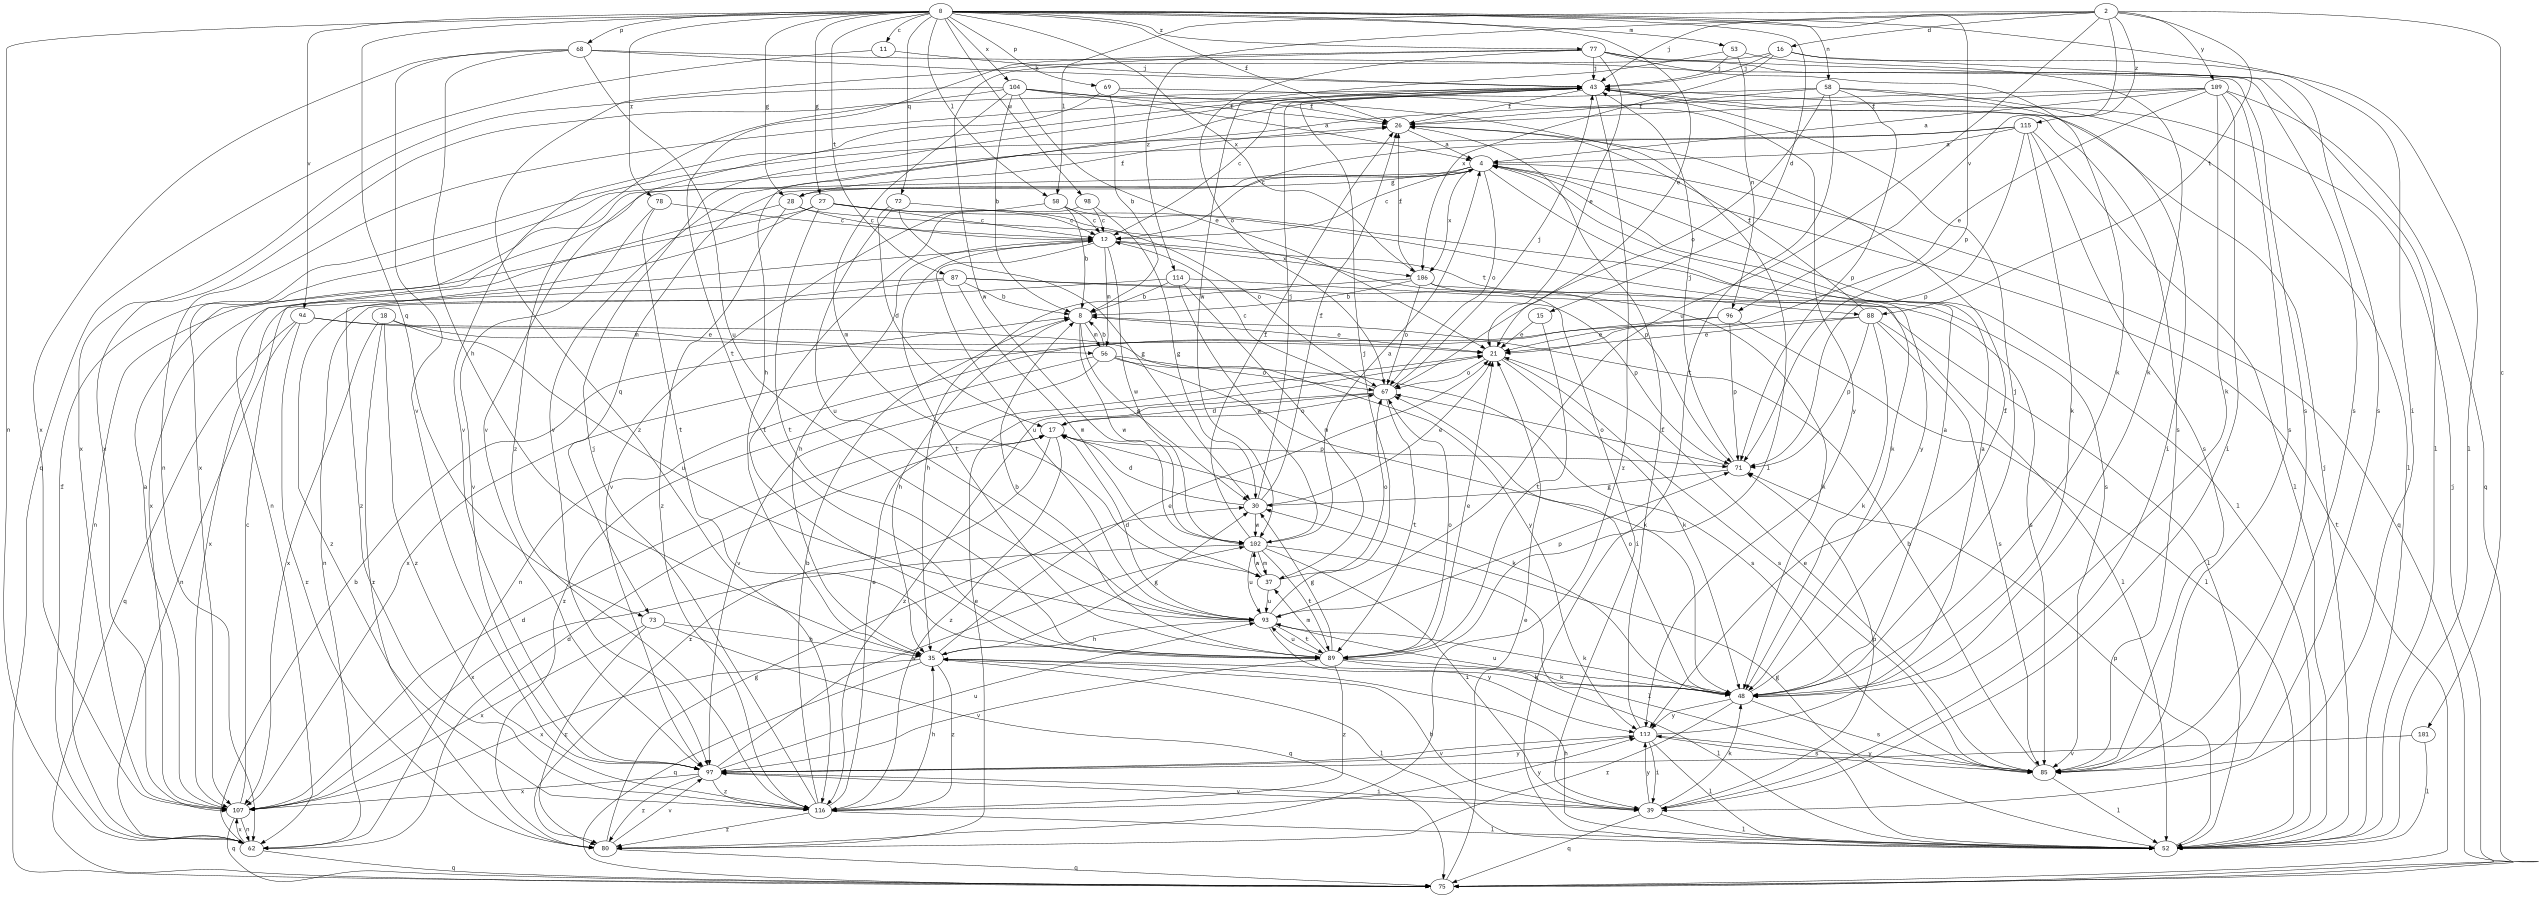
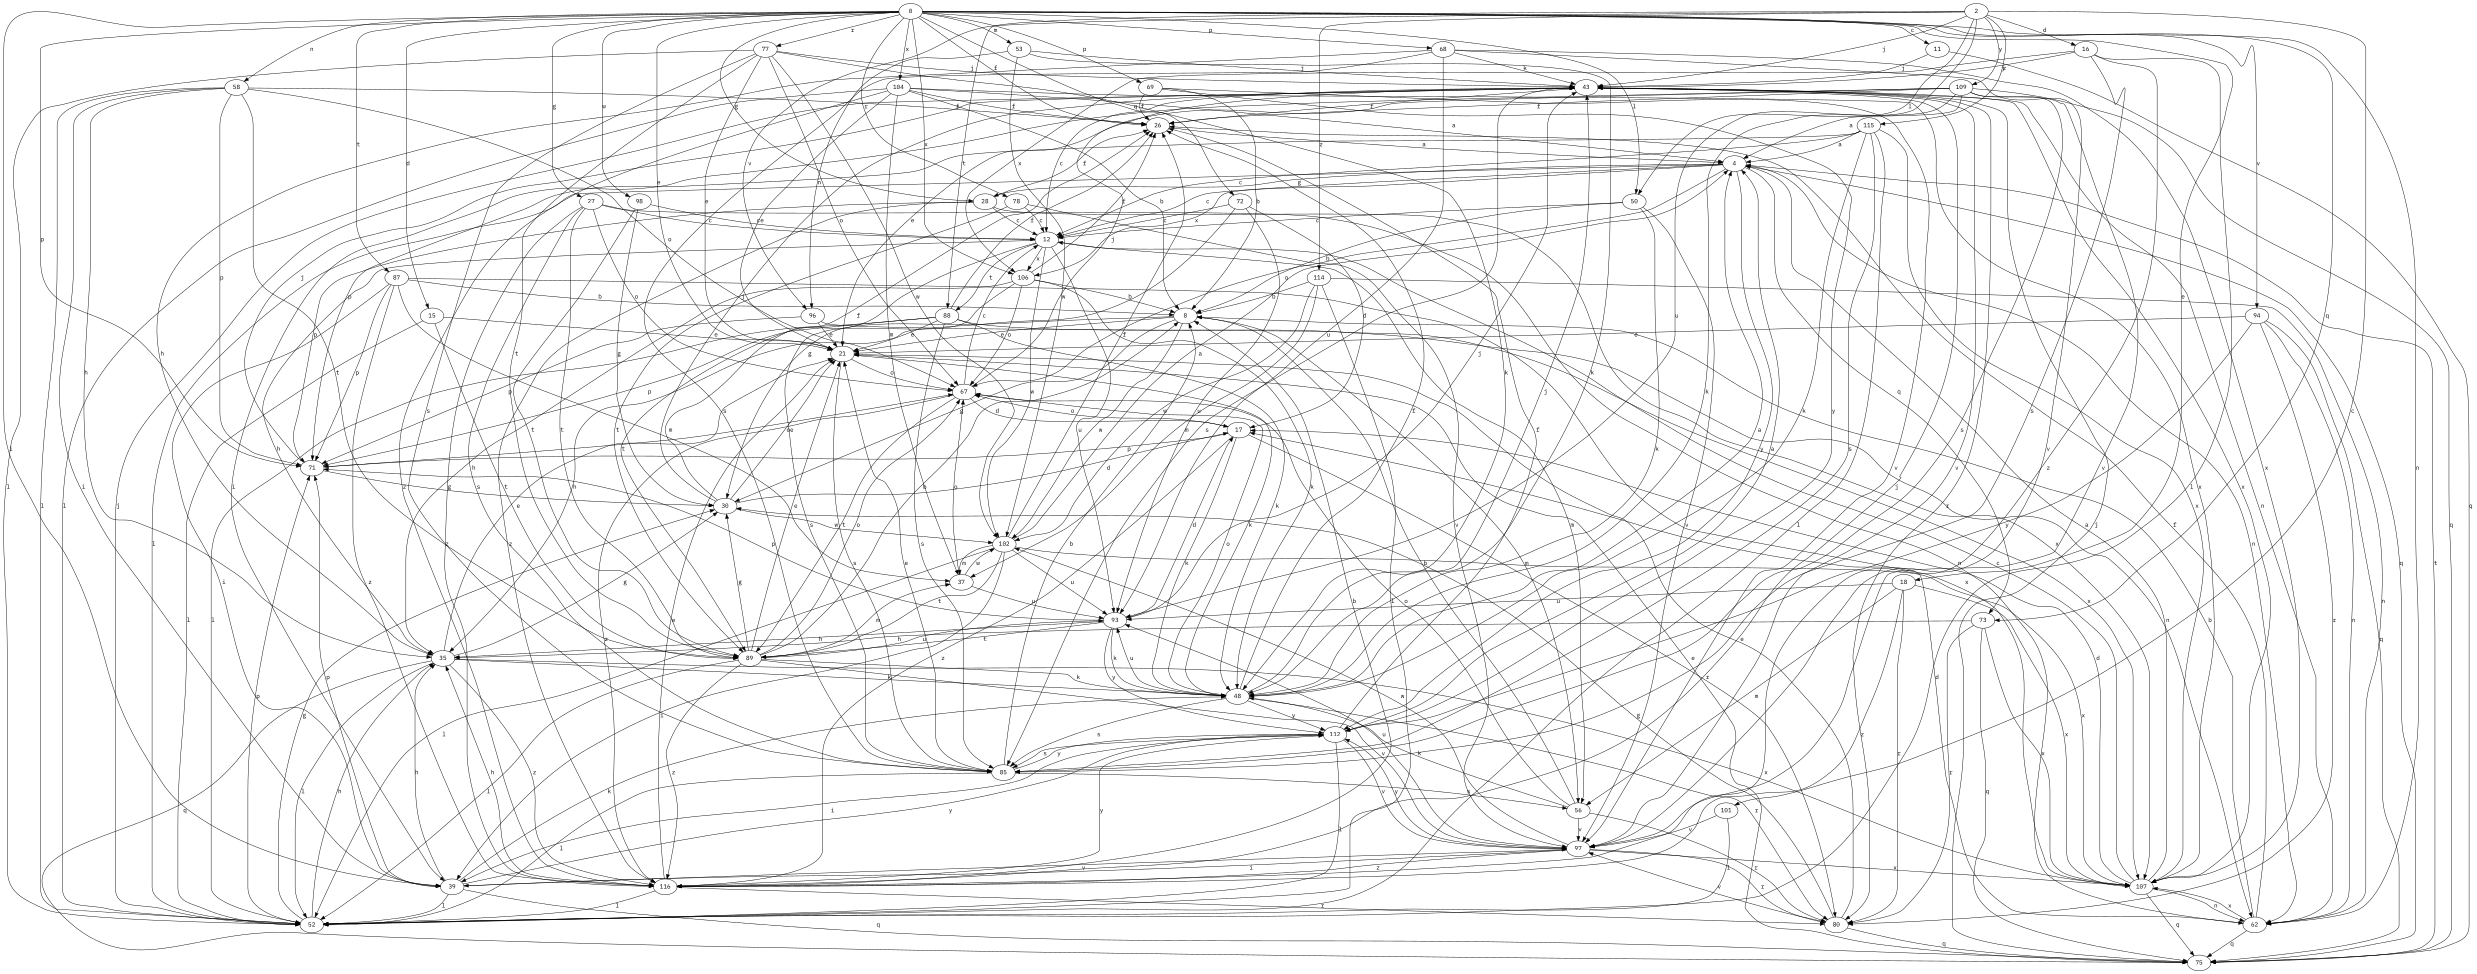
none -> (1929, 34)
(1602, 494) -> (1290, 781)
(2138, 540) -> (187, 609)
